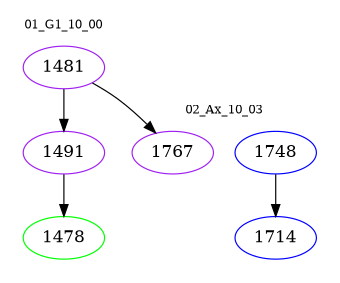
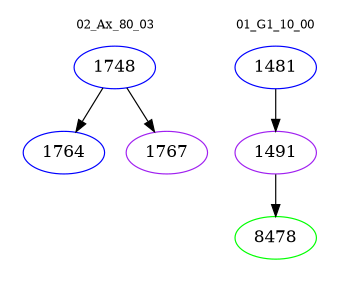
(64, 67) -> (276, 67)
(130, 109) -> (137, 105)
(224, 111) -> (115, 25)
(64, 238) -> (276, 238)
(276, 238) -> (64, 153)
